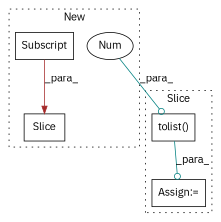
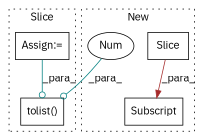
(44, 83) -> (162, 75)
(176, 157) -> (42, 76)
